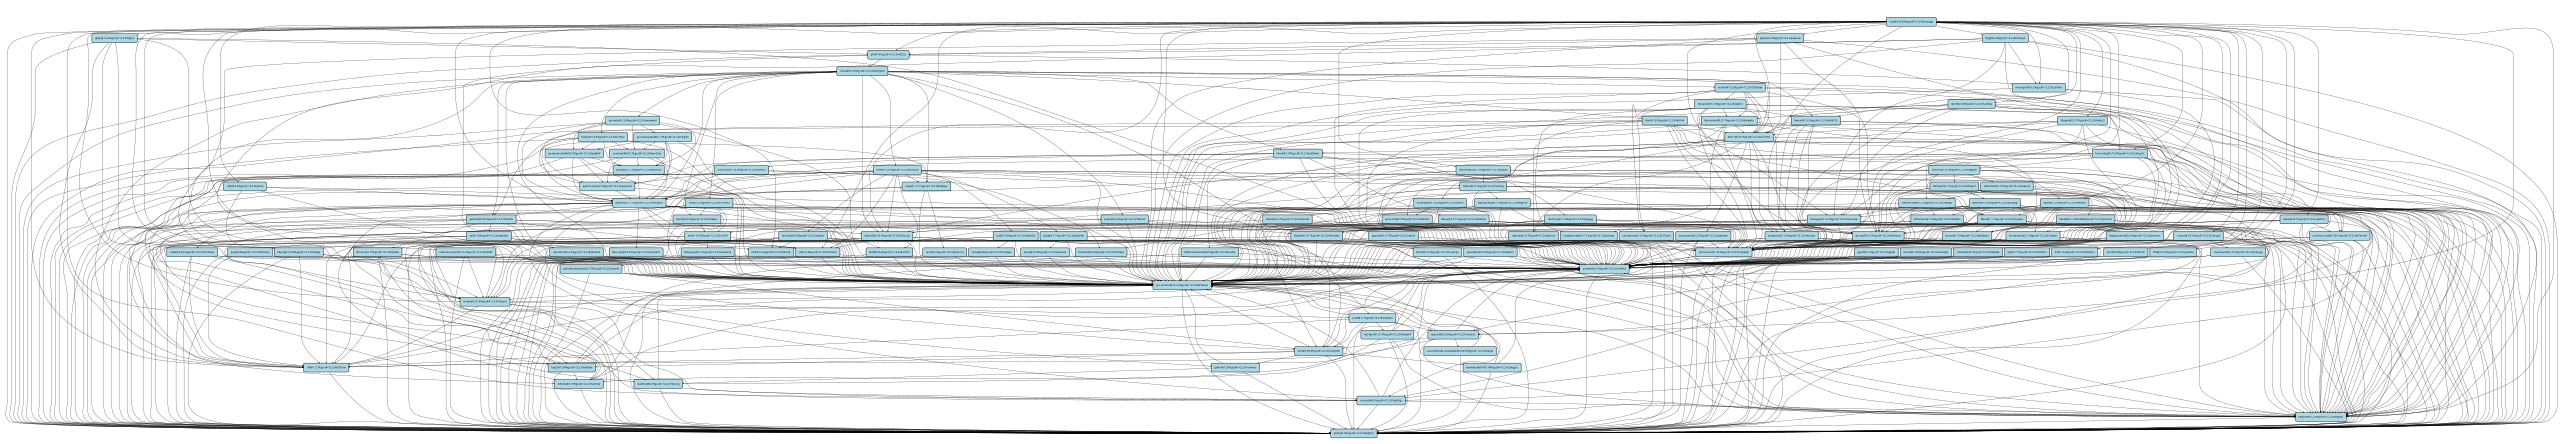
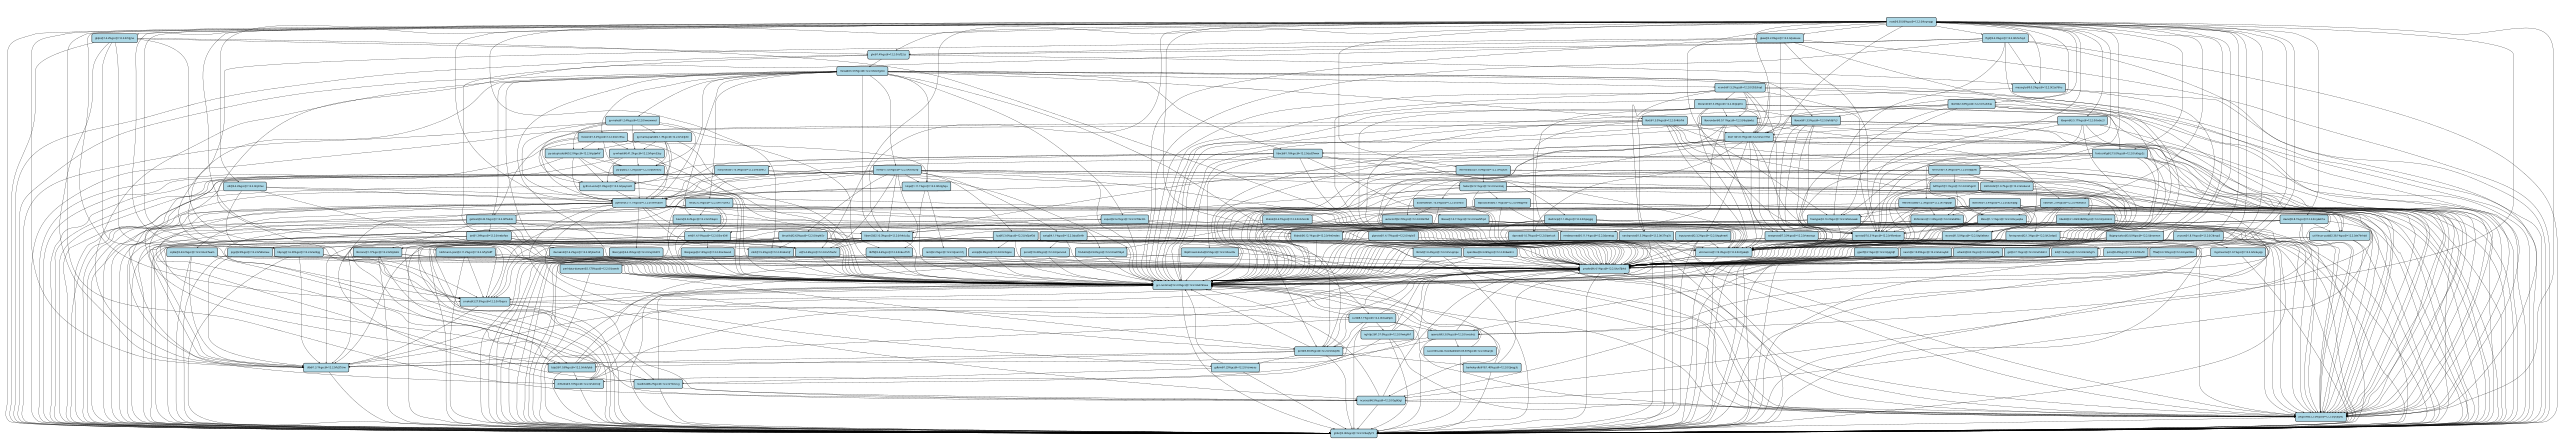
(1975, 195) -> (1957, 204)
(2058, 228) -> (1622, 225)
none -> (632, 242)
(2372, 301) -> none
(27, 380) -> none
